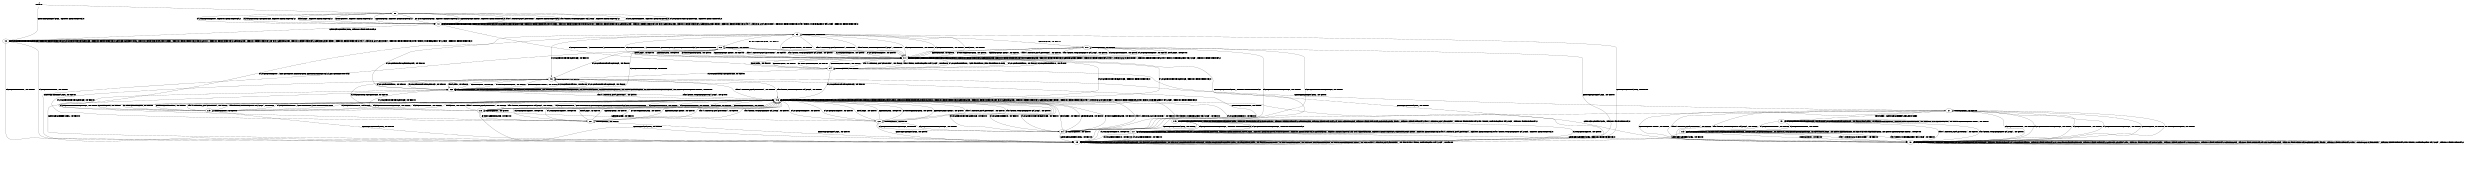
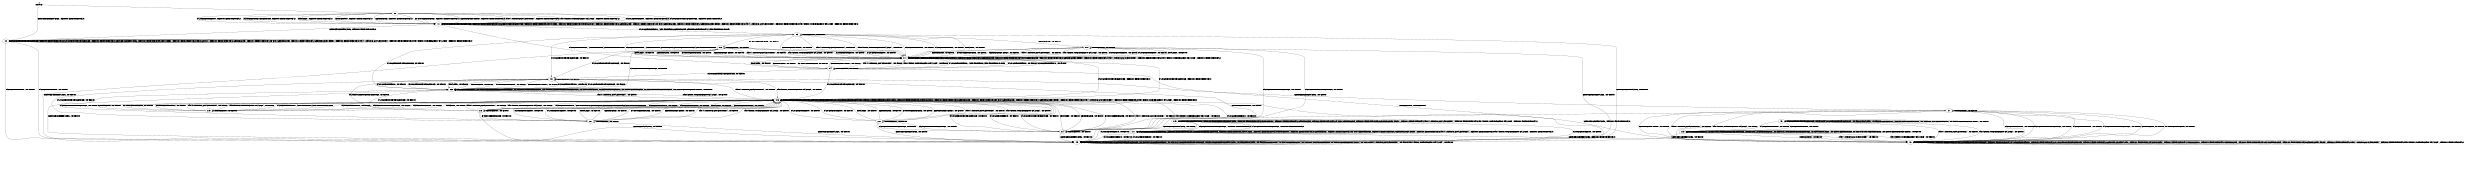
(39, 5) -> (39, 5)
(350, 55) -> (617, 29)
(405, 63) -> (405, 63)
(1181, 67) -> none
(369, 95) -> (369, 95)
(1413, 105) -> (1413, 105)
(1866, 116) -> none
(679, 118) -> none
(534, 139) -> none
